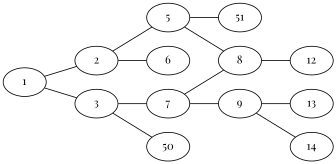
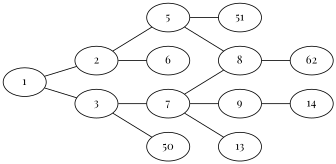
(312, 61) -> (312, 61)
(276, 104) -> (204, 125)
